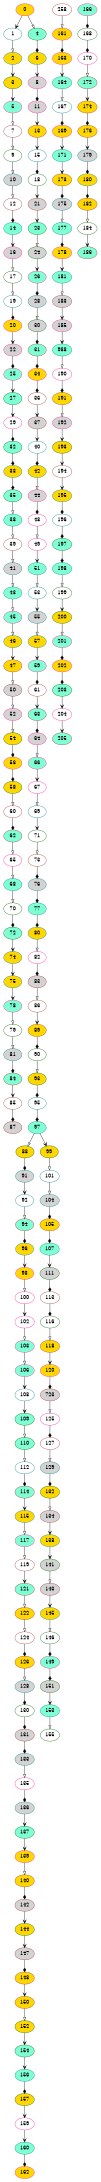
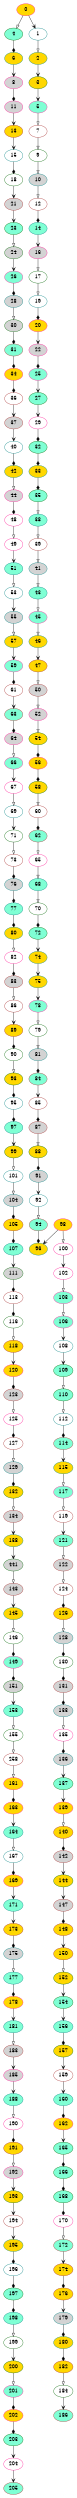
(87, 10) -> (63, 2172)
(87, 34) -> (63, 2197)
(62, 350) -> (13, 2100)
(32, 1138) -> (38, 1138)
(25, 1260) -> (52, 1236)
(50, 1395) -> (13, 1395)
(50, 1565) -> (13, 1565)
(25, 1614) -> (63, 1565)
none -> (13, 1746)
(25, 2124) -> (63, 2075)
none -> (63, 2148)
